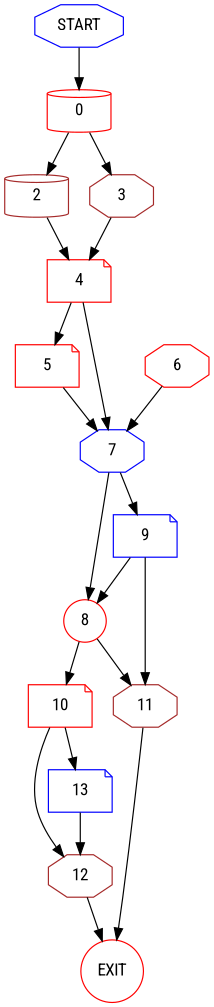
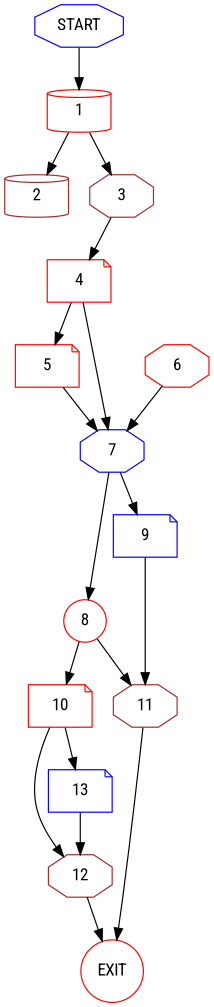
(79, 111) -> (79, 111)
(55, 233) -> none
(117, 575) -> none
